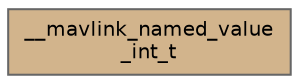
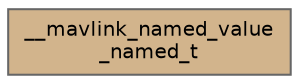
(149, 42) -> (149, 42)
